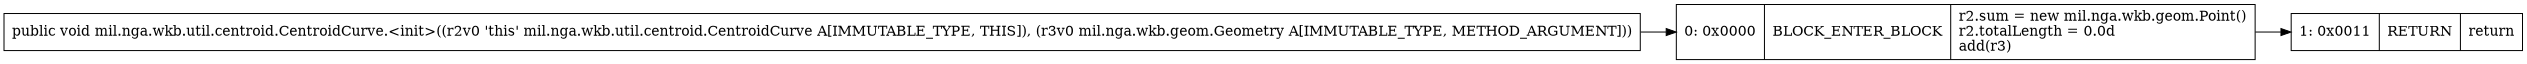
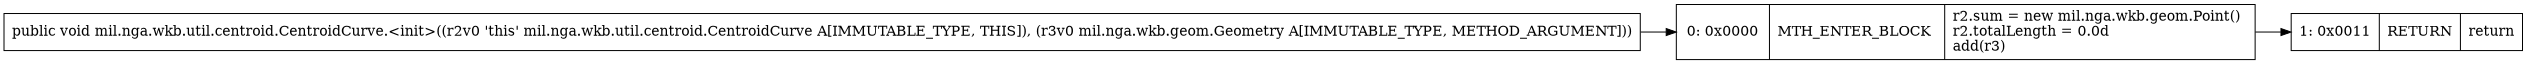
(1858, 32) -> (1855, 32)
